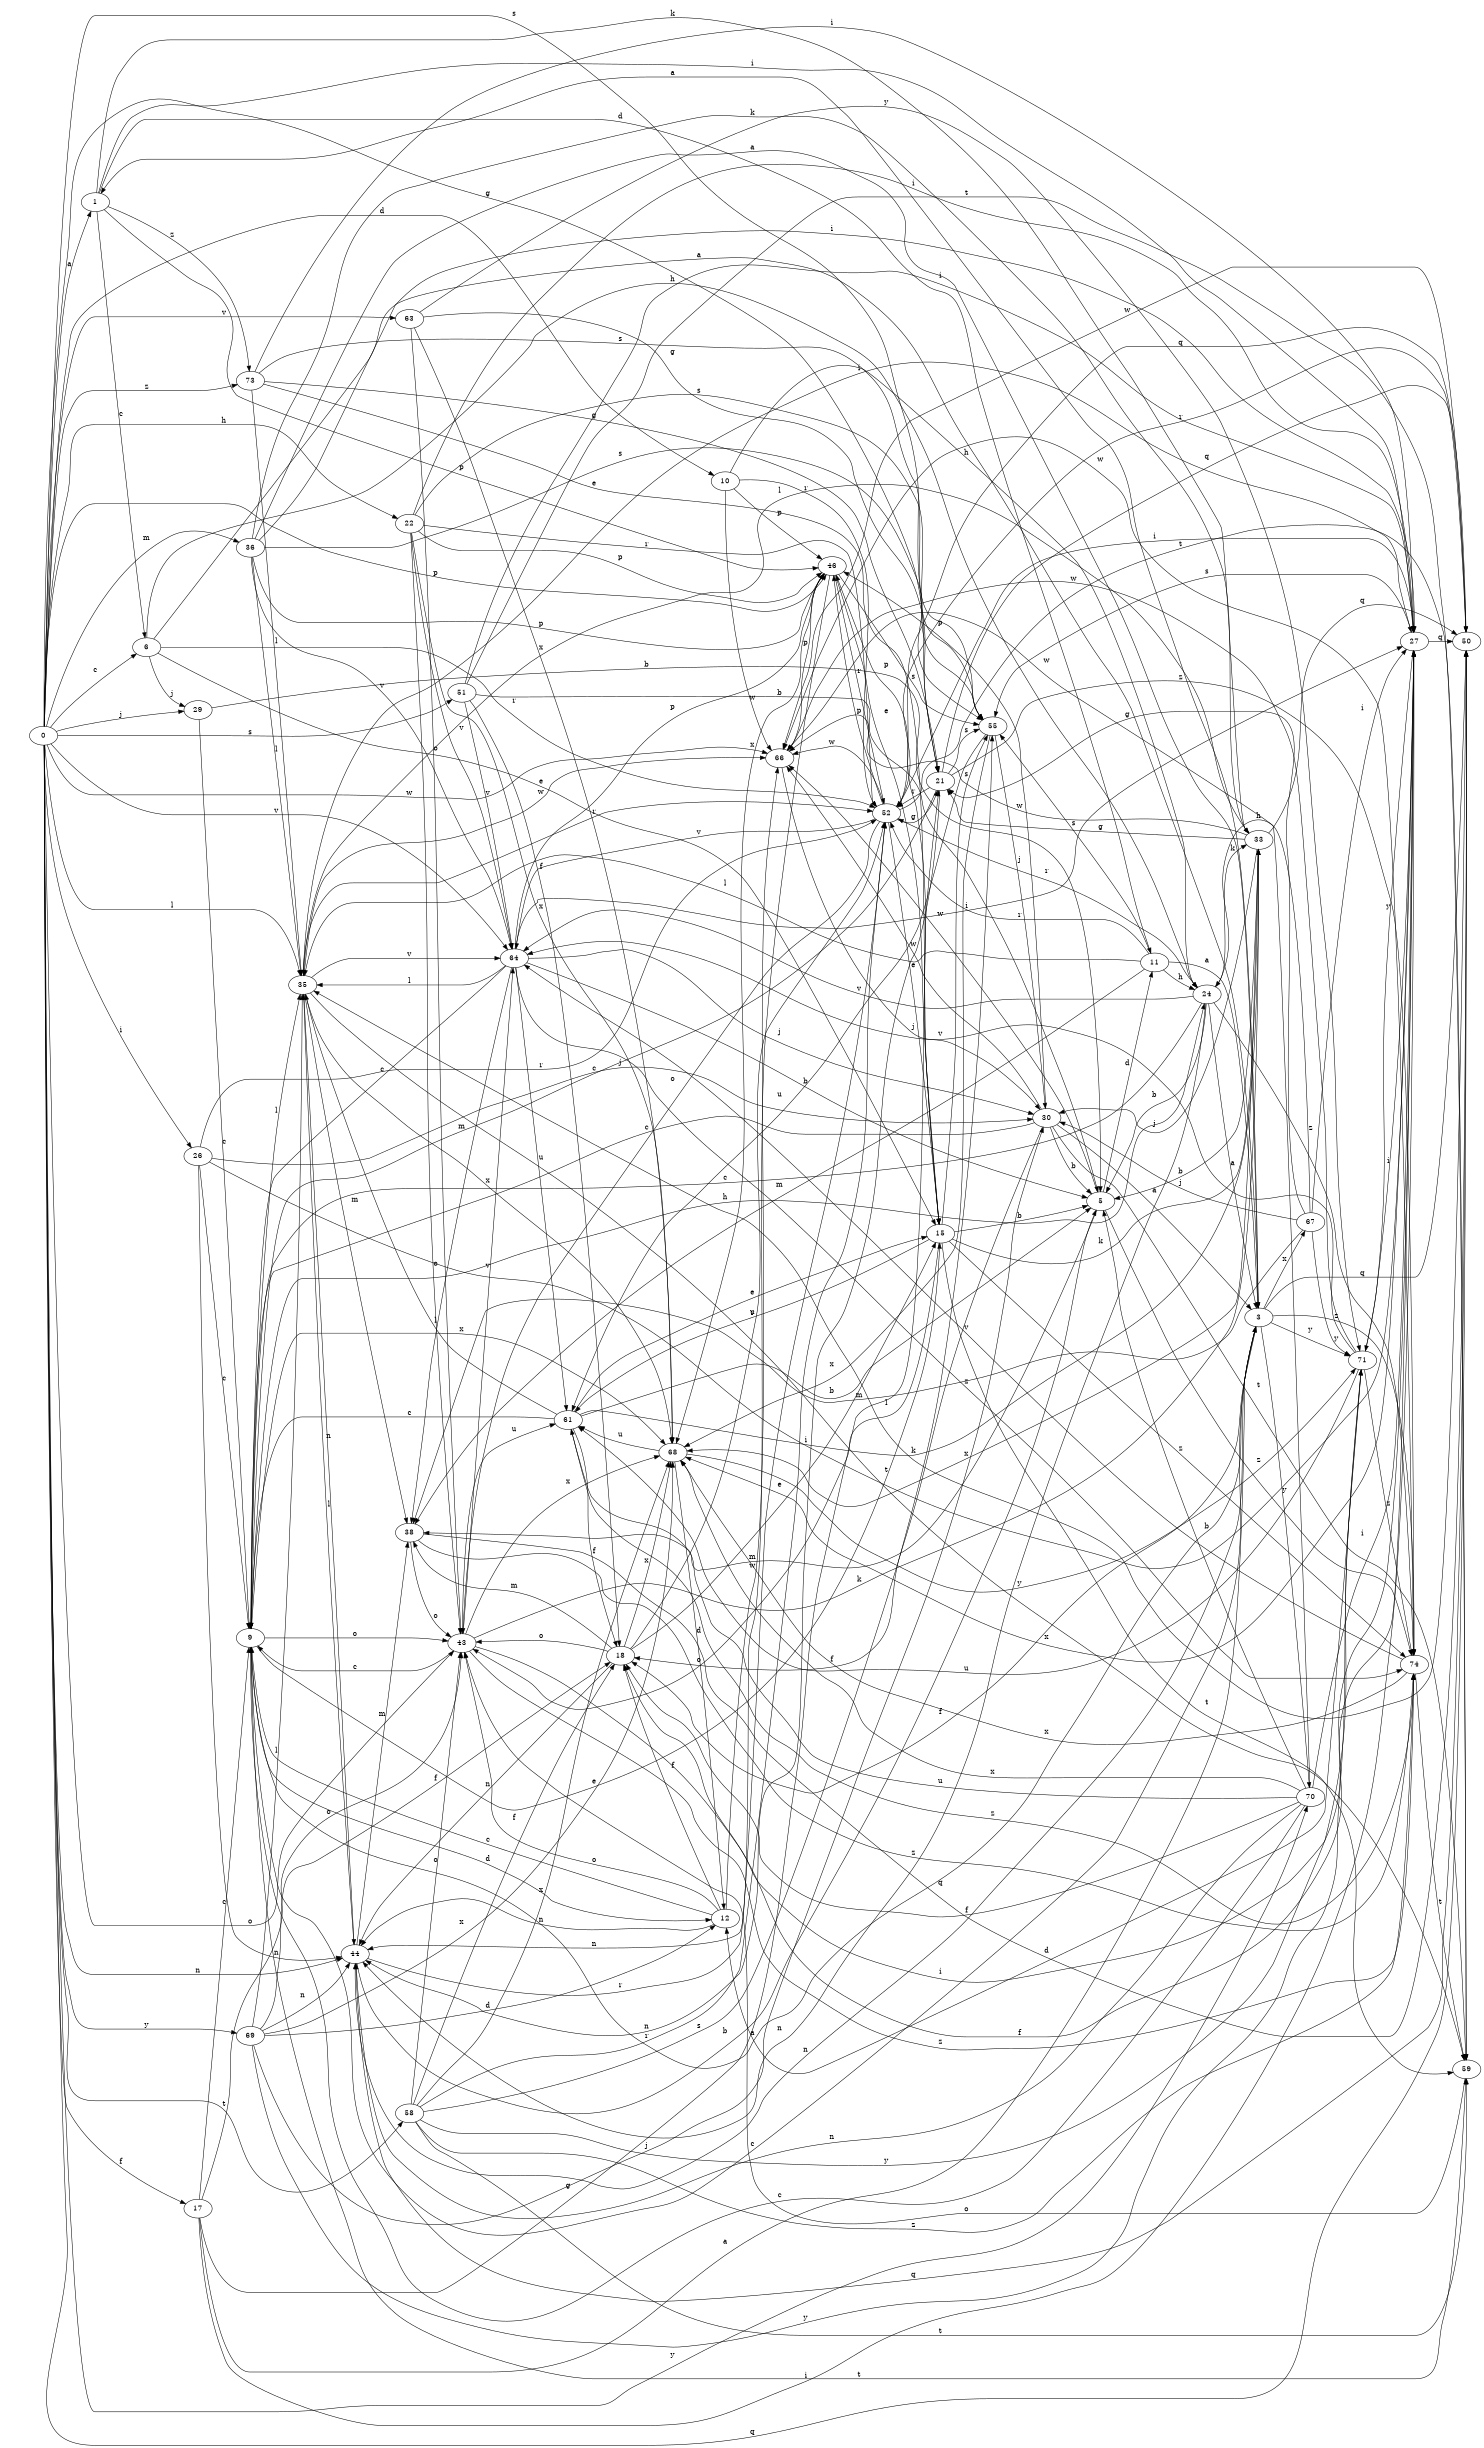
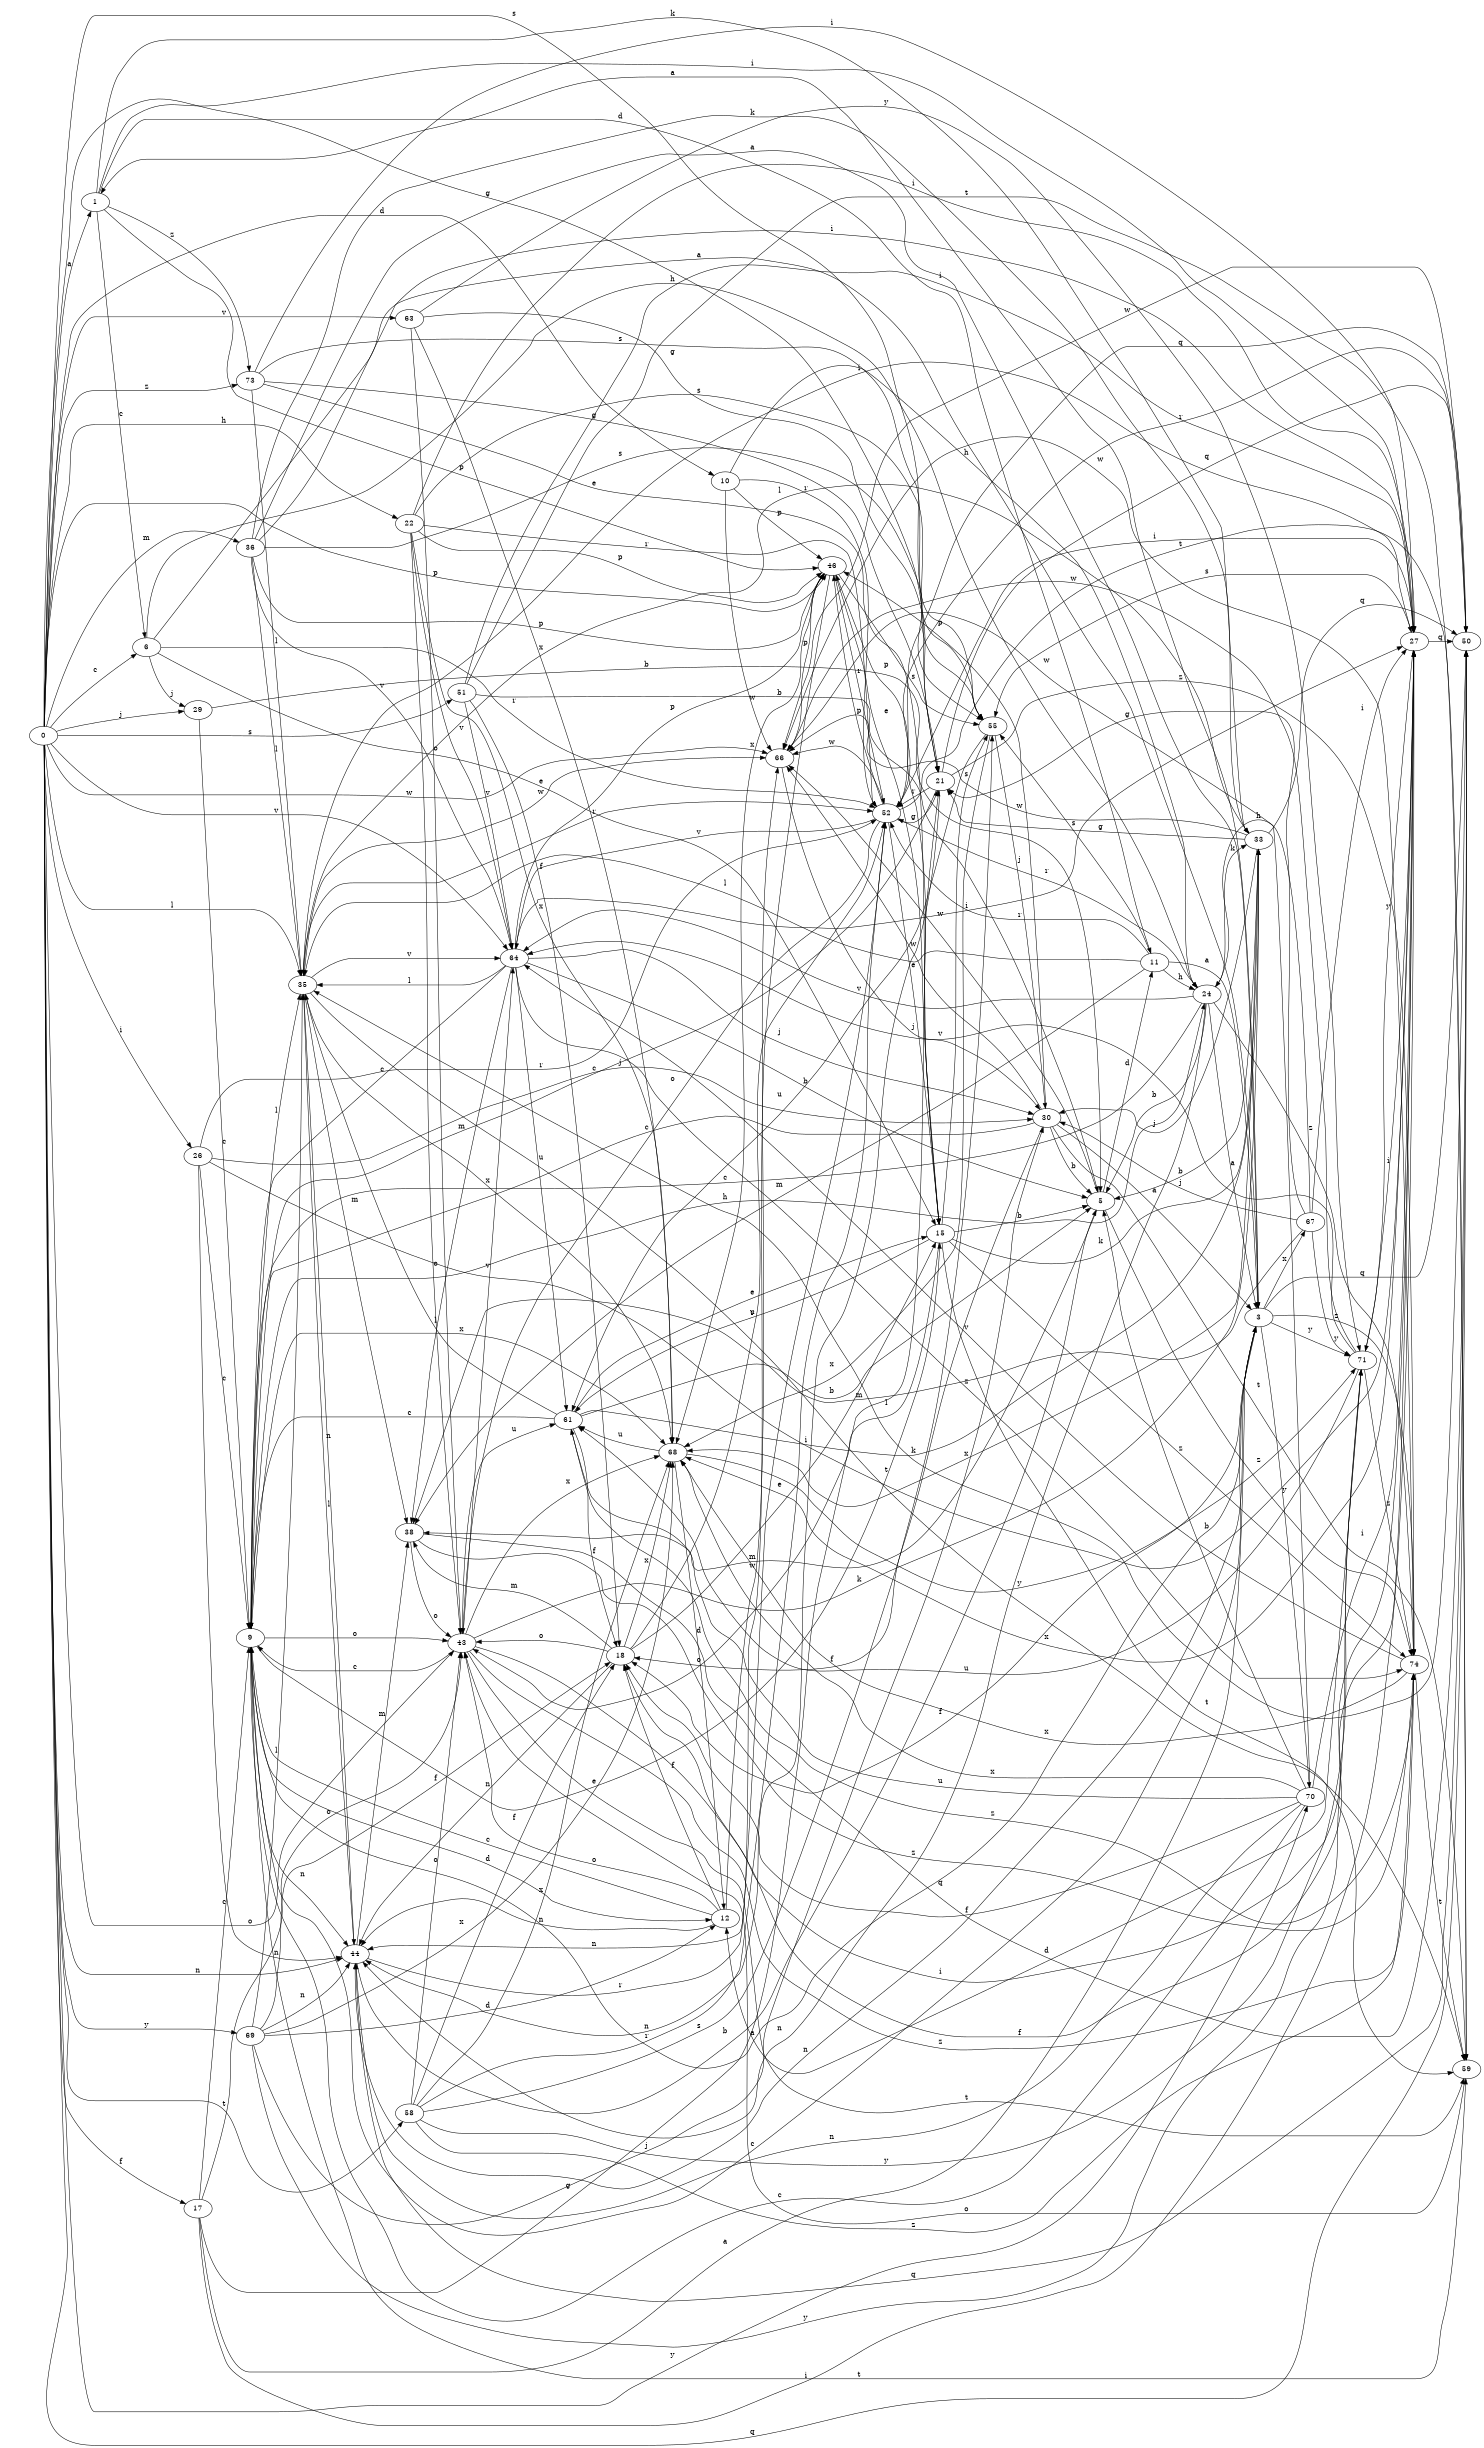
(958, 750) -> none
none -> (291, 1882)
(1015, 2335) -> (850, 2110)
